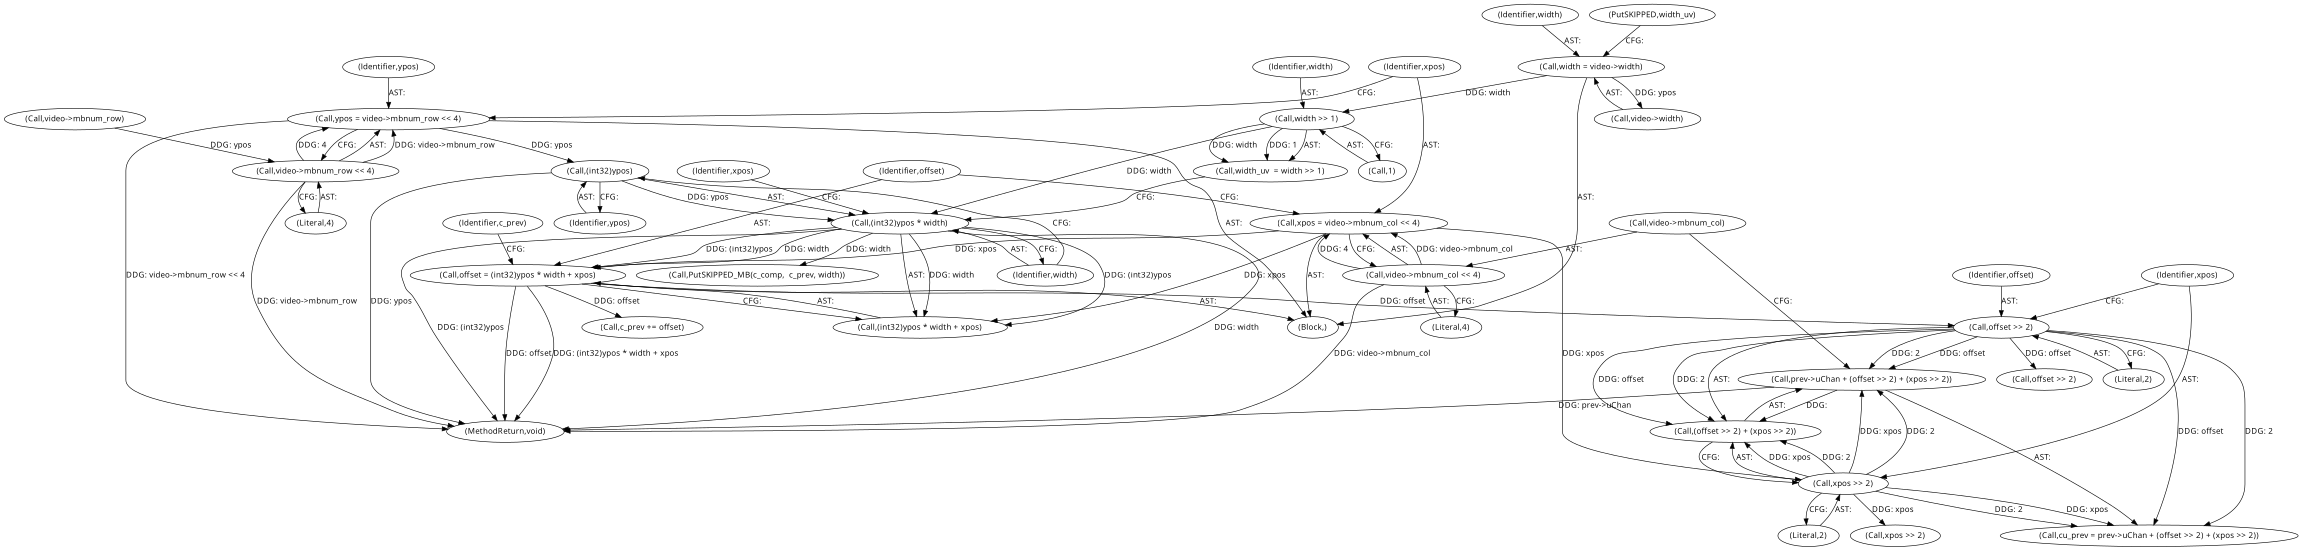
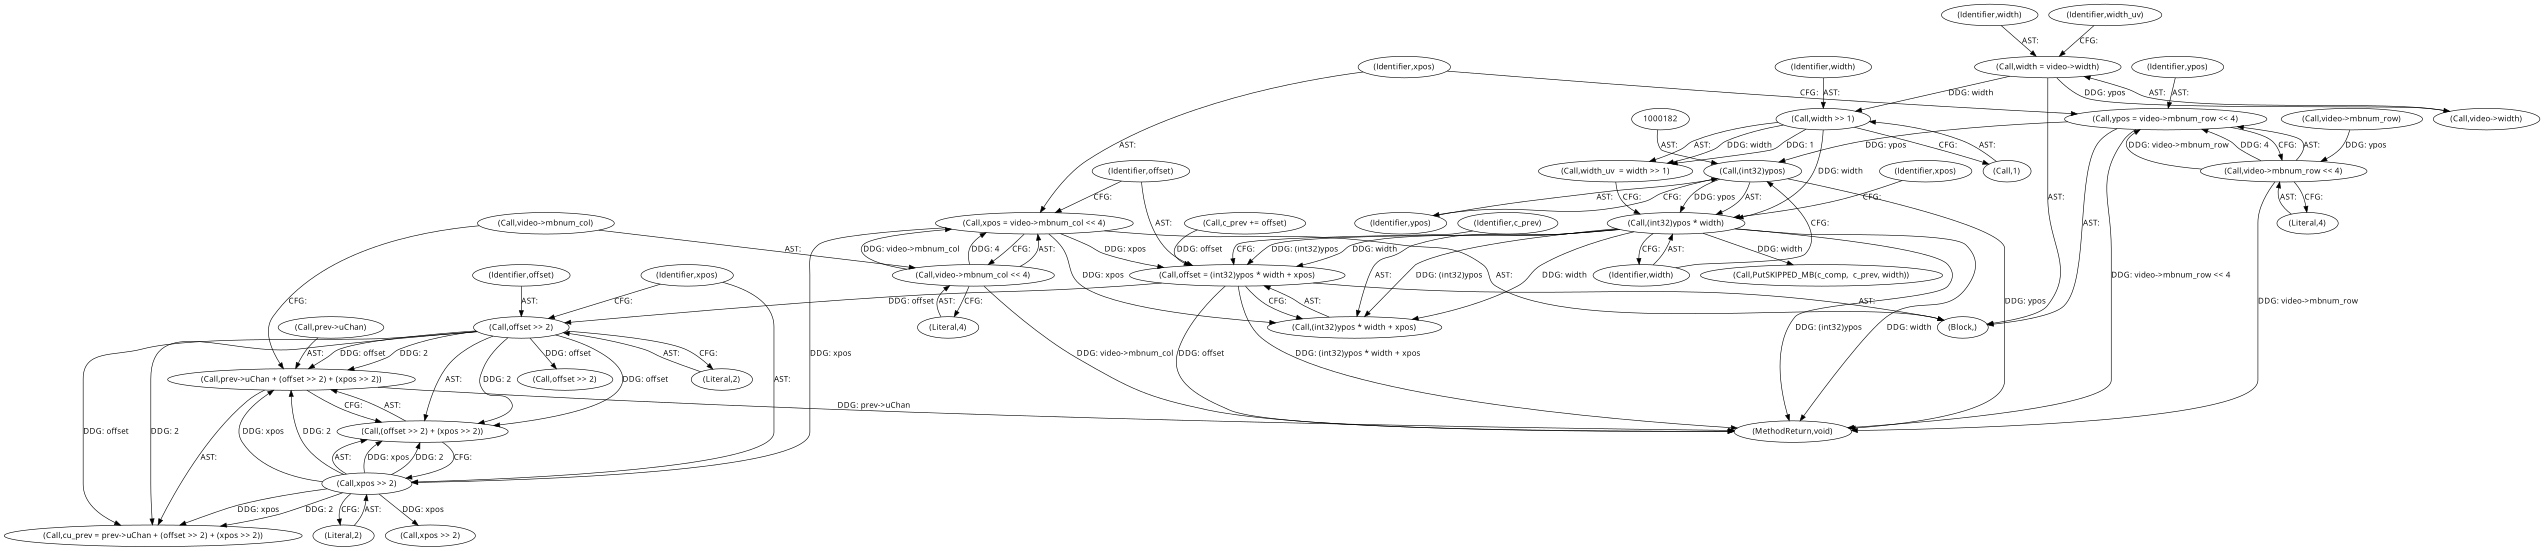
(1652, 15) -> (2105, 15)
none -> (1660, 119)
(581, 300) -> (1177, 244)
none -> (331, 327)
(1818, 406) -> (355, 406)
